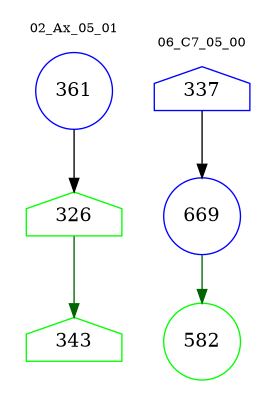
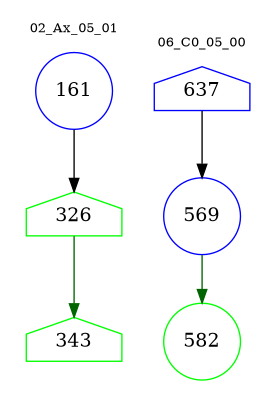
(202, 43) -> (202, 43)
(74, 91) -> (74, 91)
(202, 91) -> (202, 91)
(202, 216) -> (202, 216)
